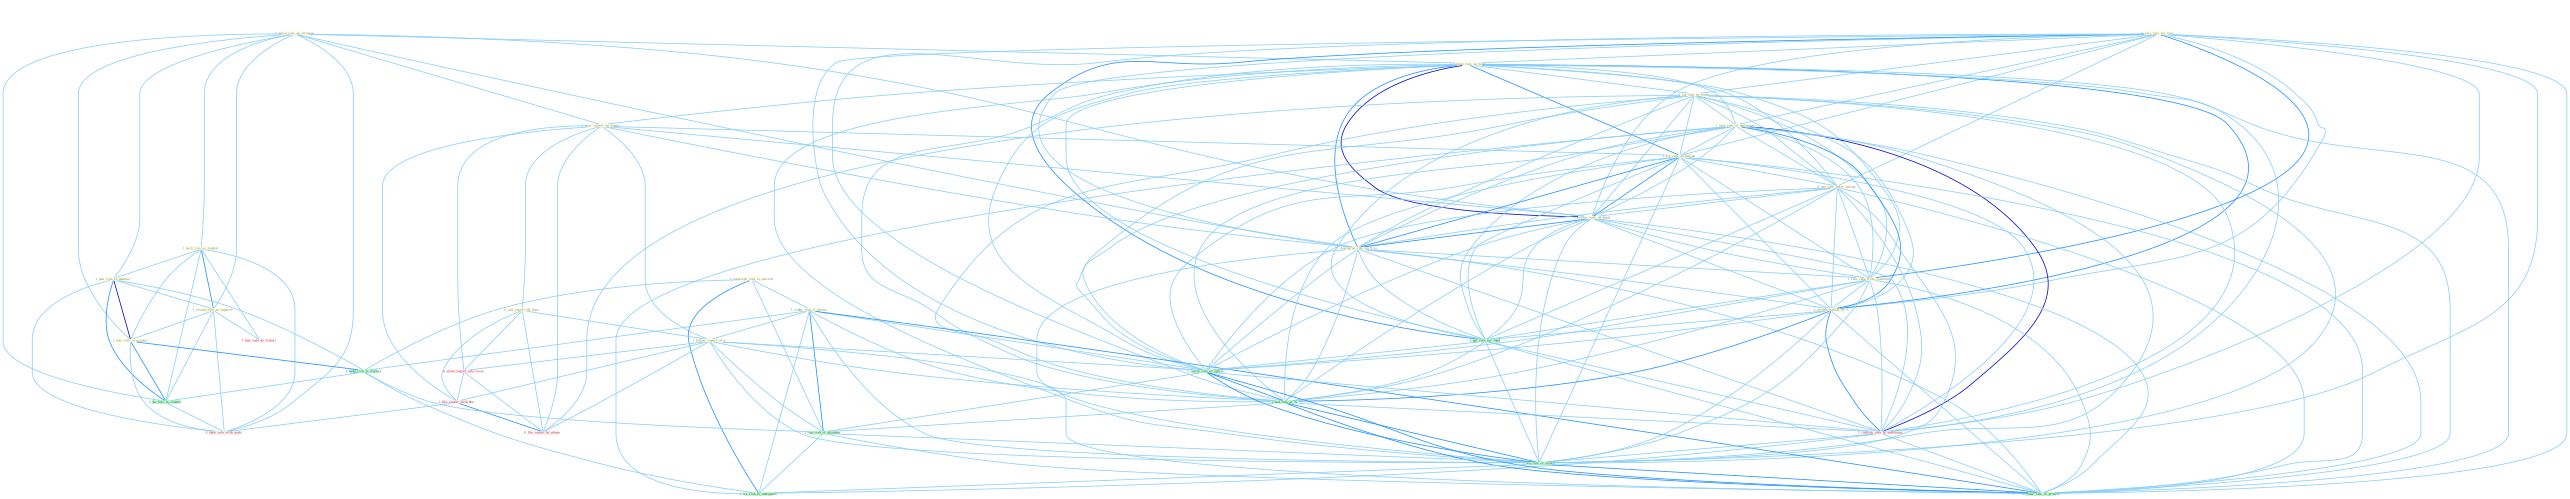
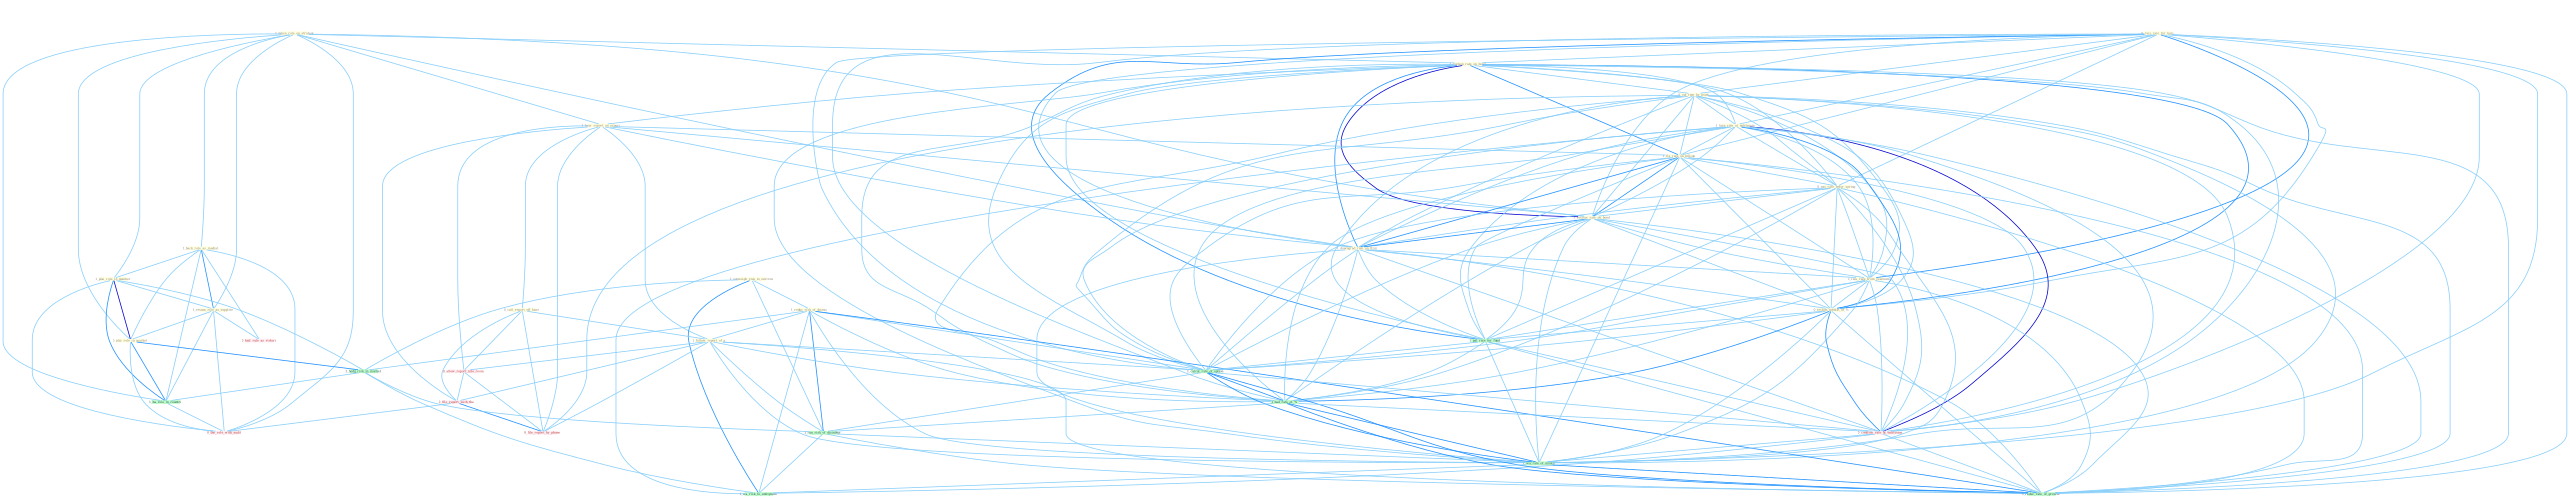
(224, 433) -> (224, 433)
